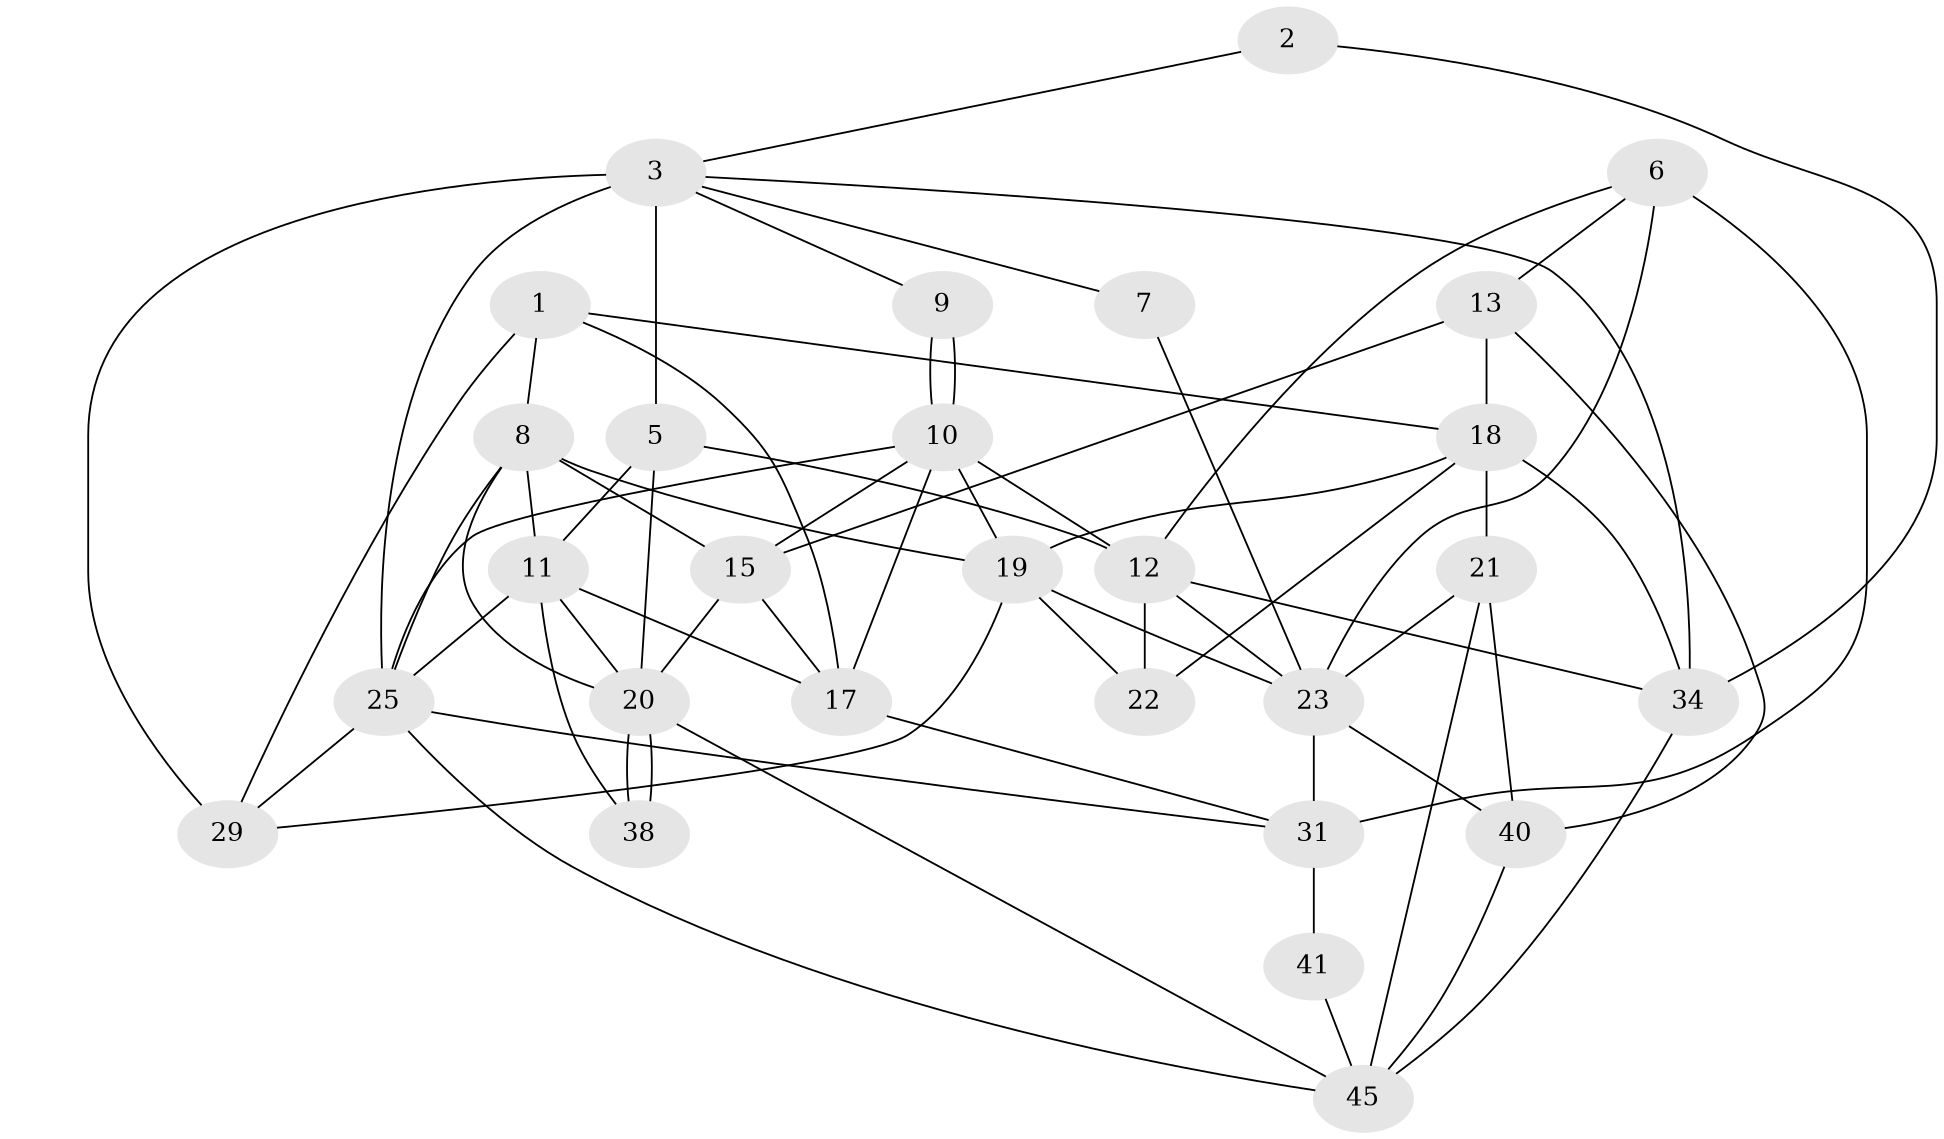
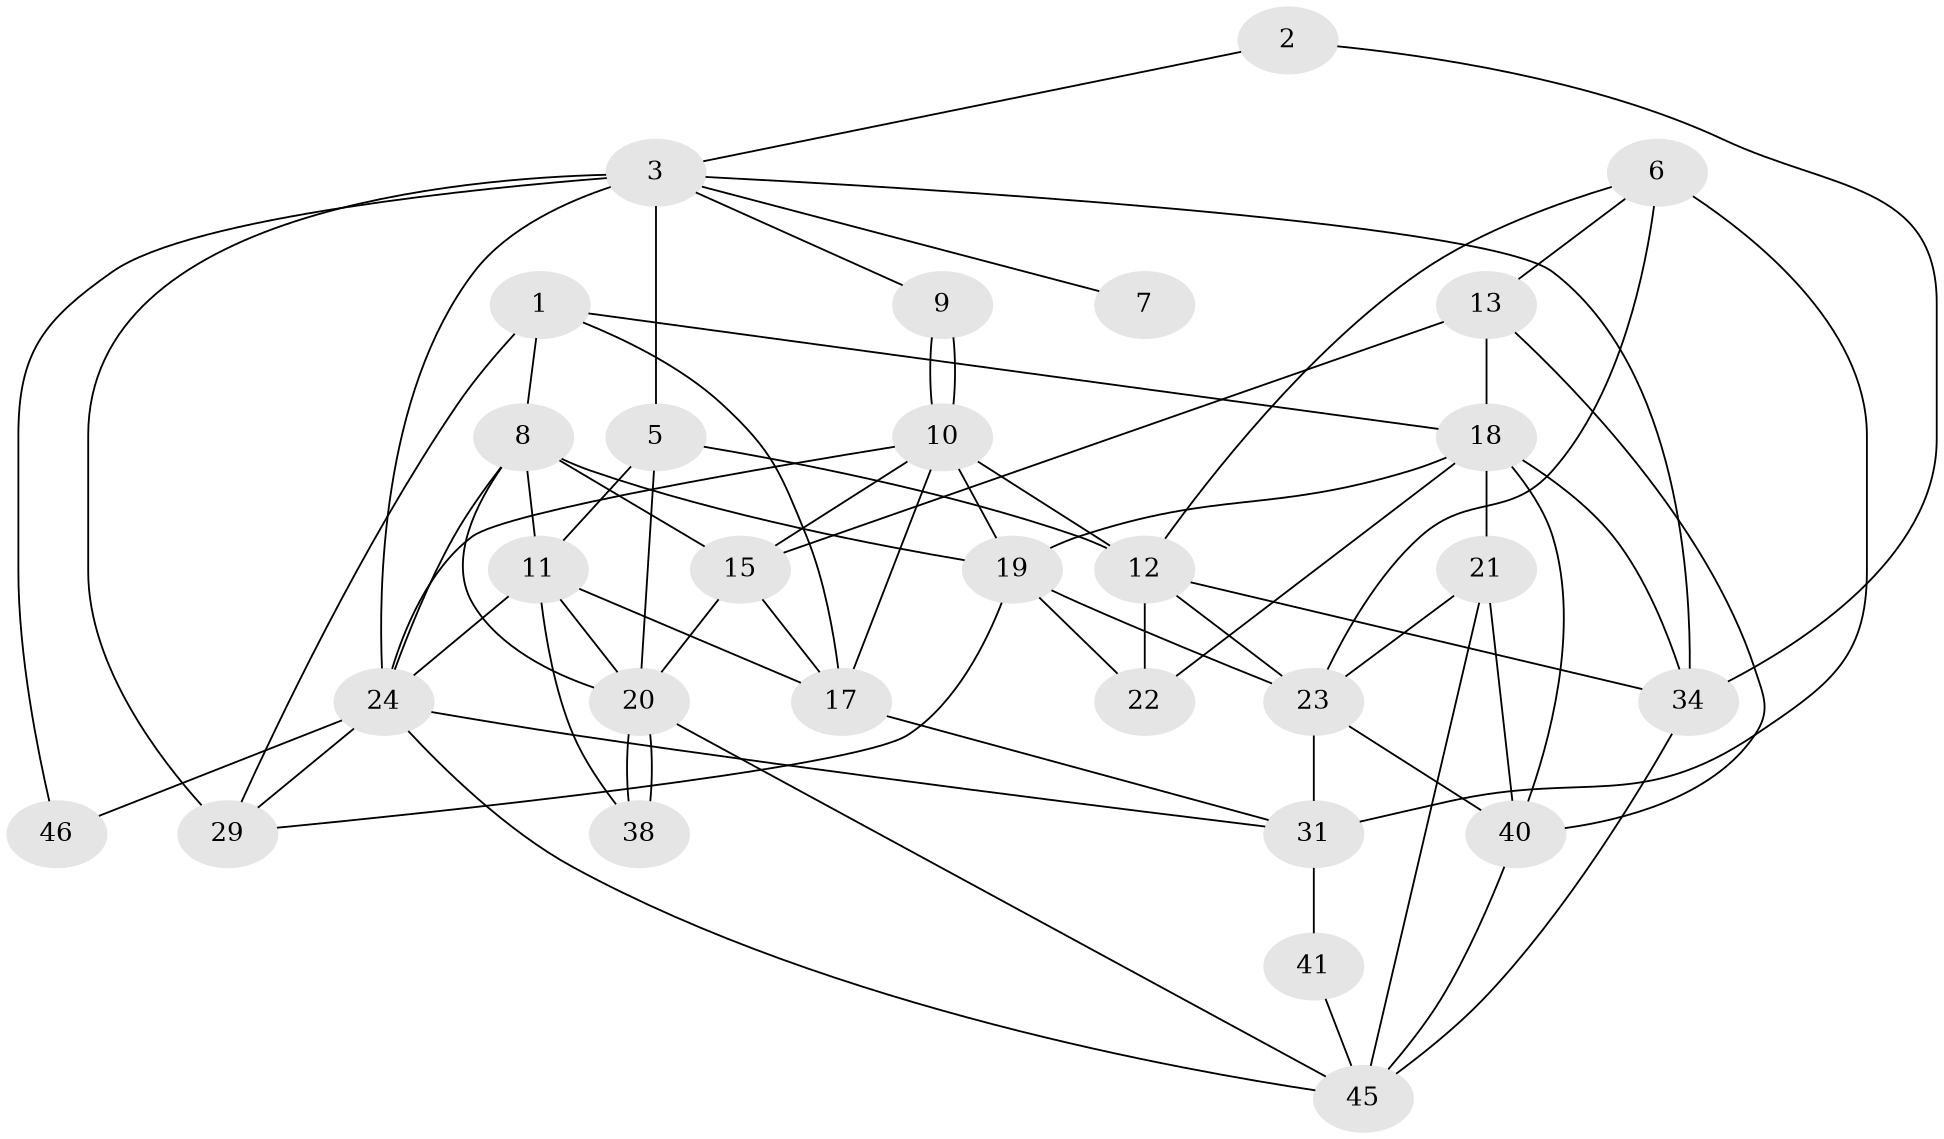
(1222, 487) -> none
none -> (1563, 630)
(384, 702) -> (384, 702)
none -> (57, 834)
